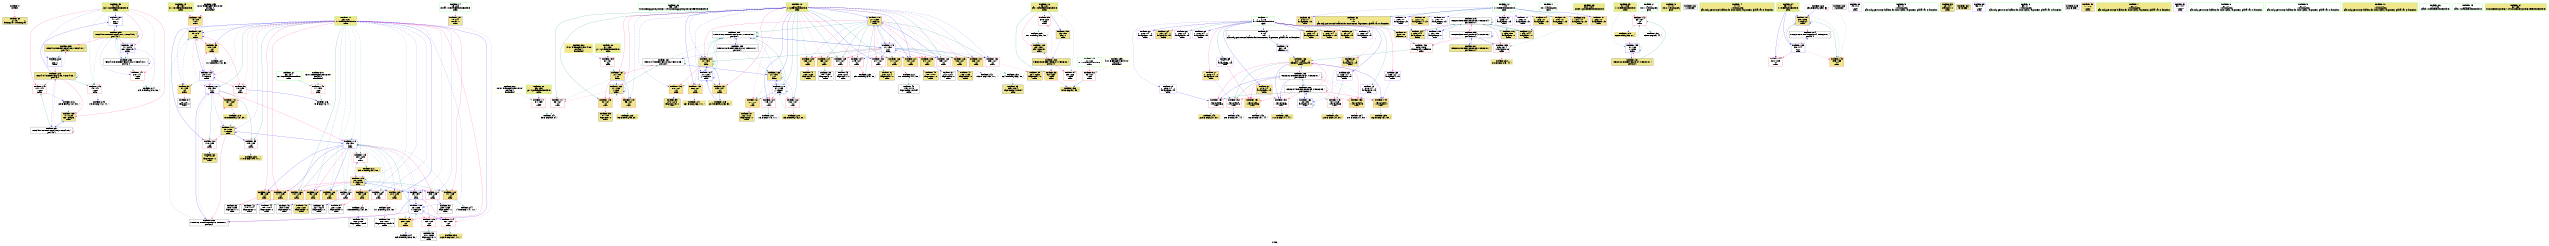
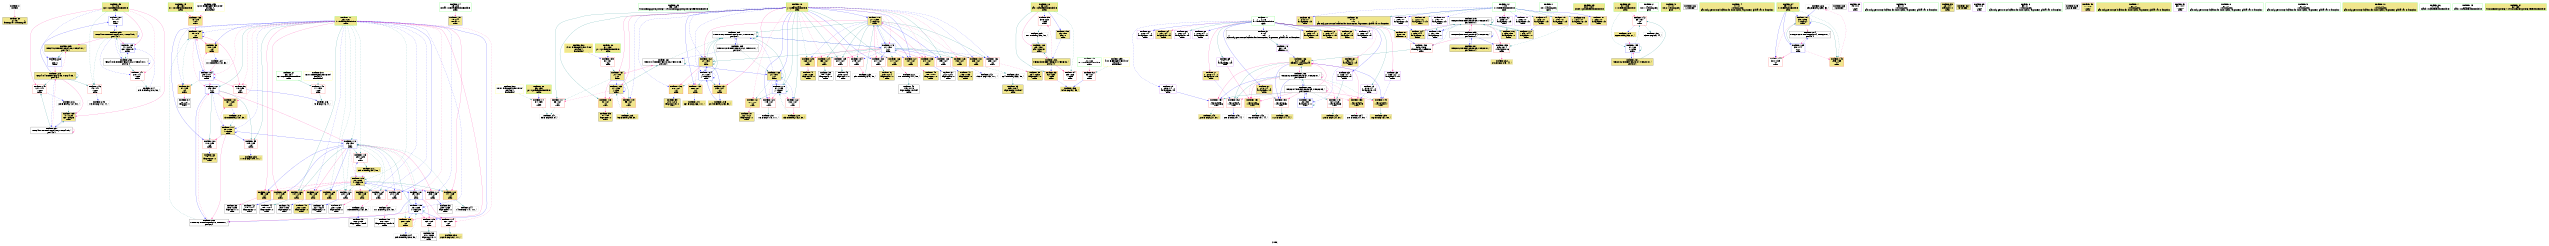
(1435, 37) -> (1435, 37)
(395, 195) -> (395, 195)
